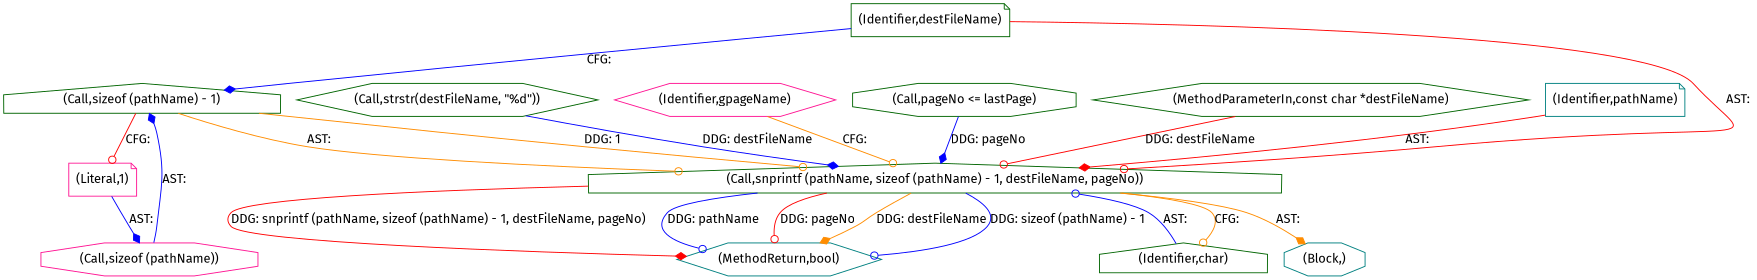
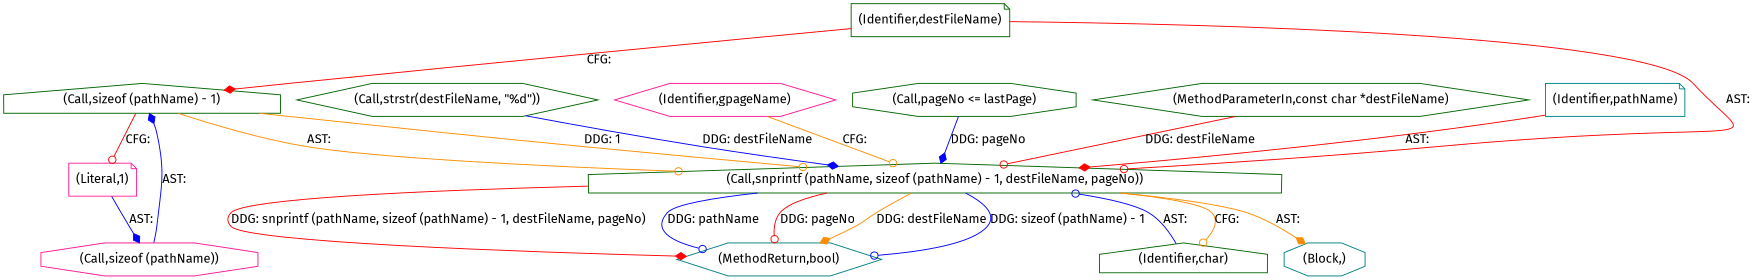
(543, 58) -> (543, 58)
